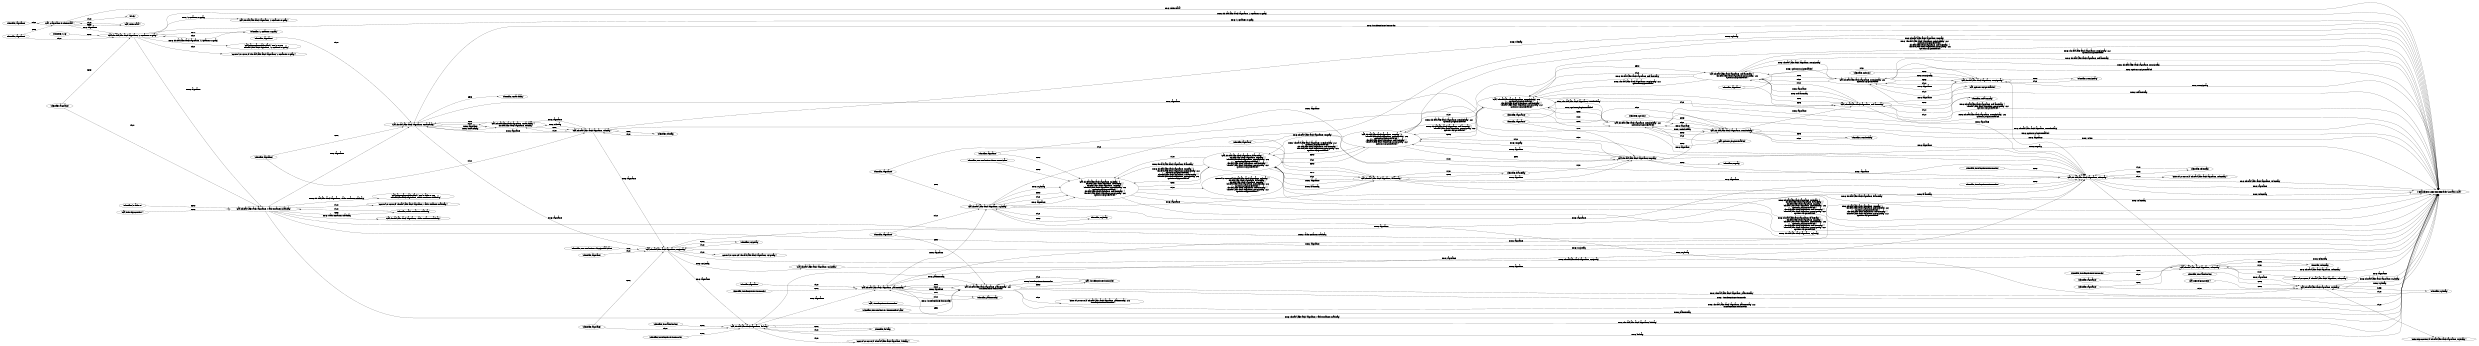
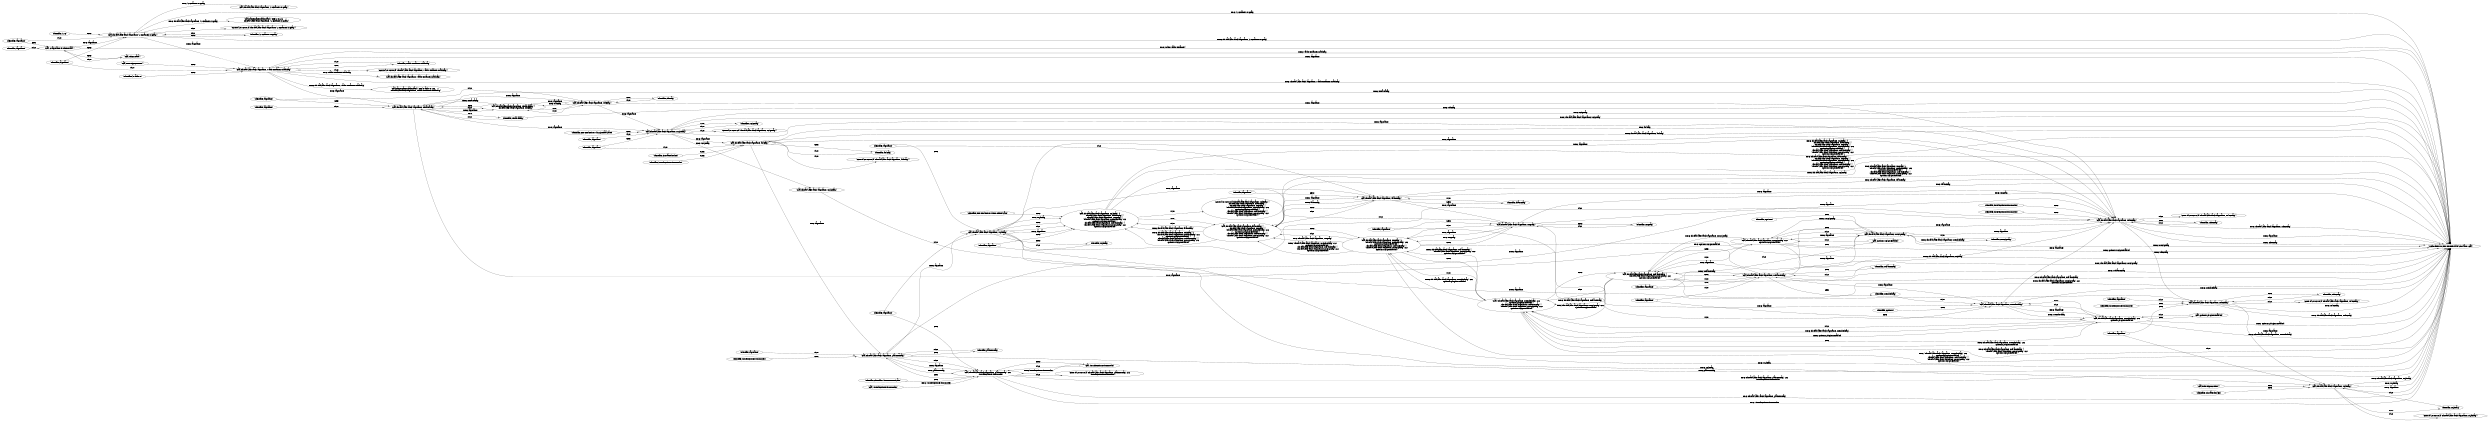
(1173, 8) -> (1173, 47)
(132, 16) -> none
(1381, 26) -> (1381, 91)
(1581, 41) -> (1539, 109)
(2035, 78) -> (1943, 240)
(1924, 115) -> (1827, 269)
none -> (460, 118)
(1797, 136) -> (1818, 294)
(2087, 138) -> (2209, 288)
(1571, 170) -> (1586, 228)
(883, 310) -> (883, 380)
(2439, 339) -> (2450, 416)
